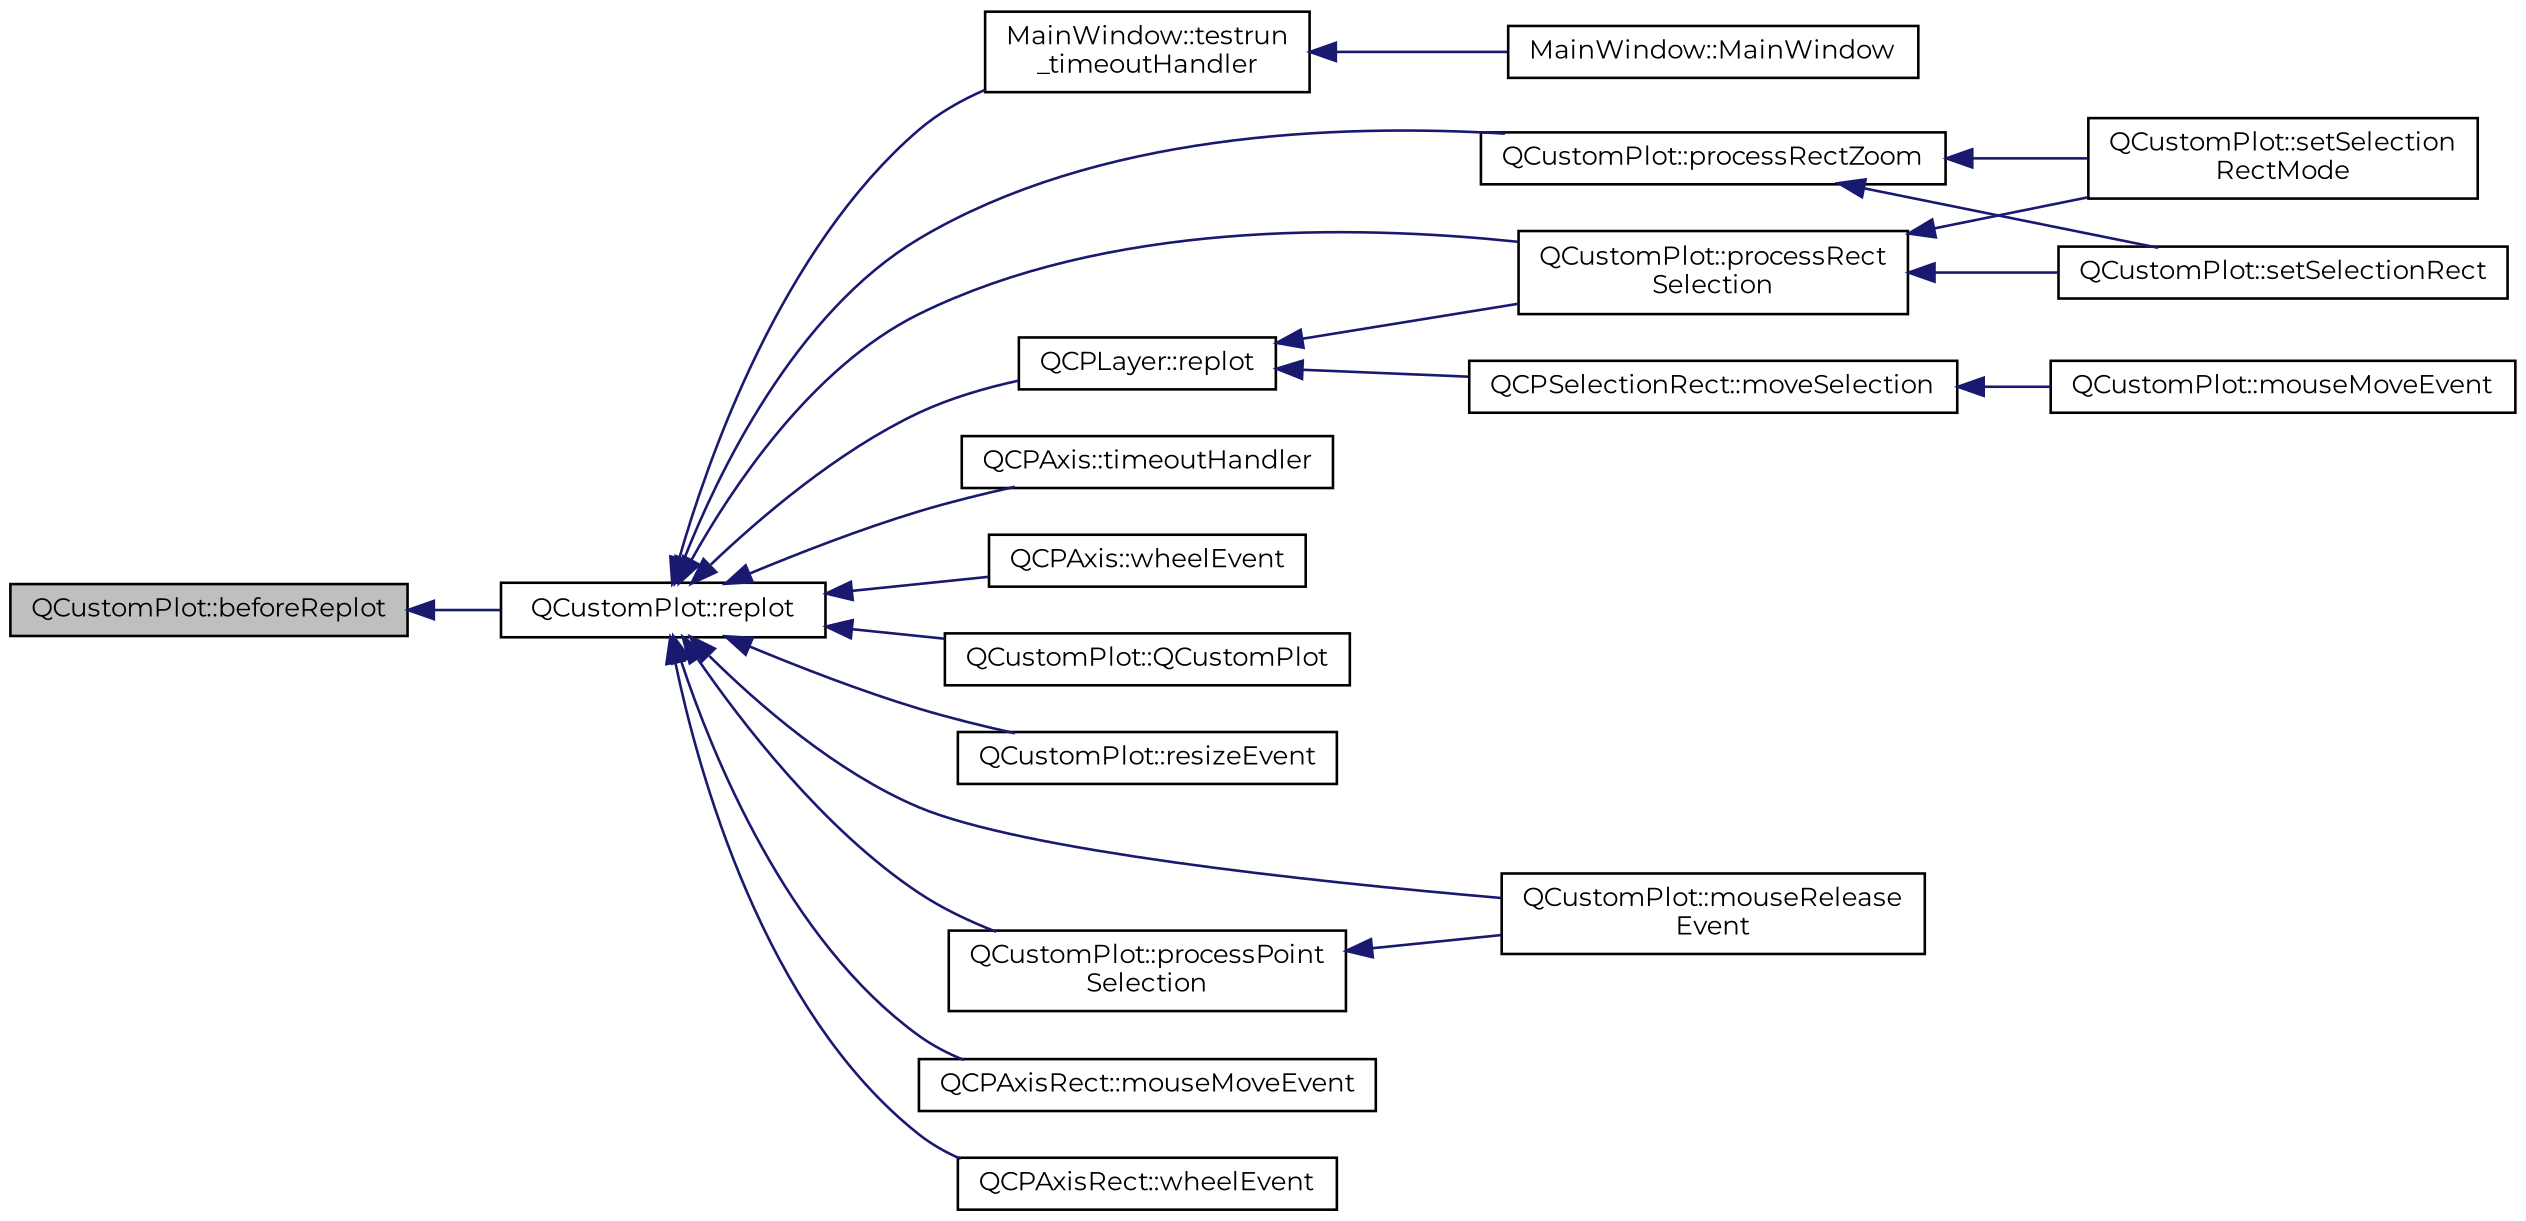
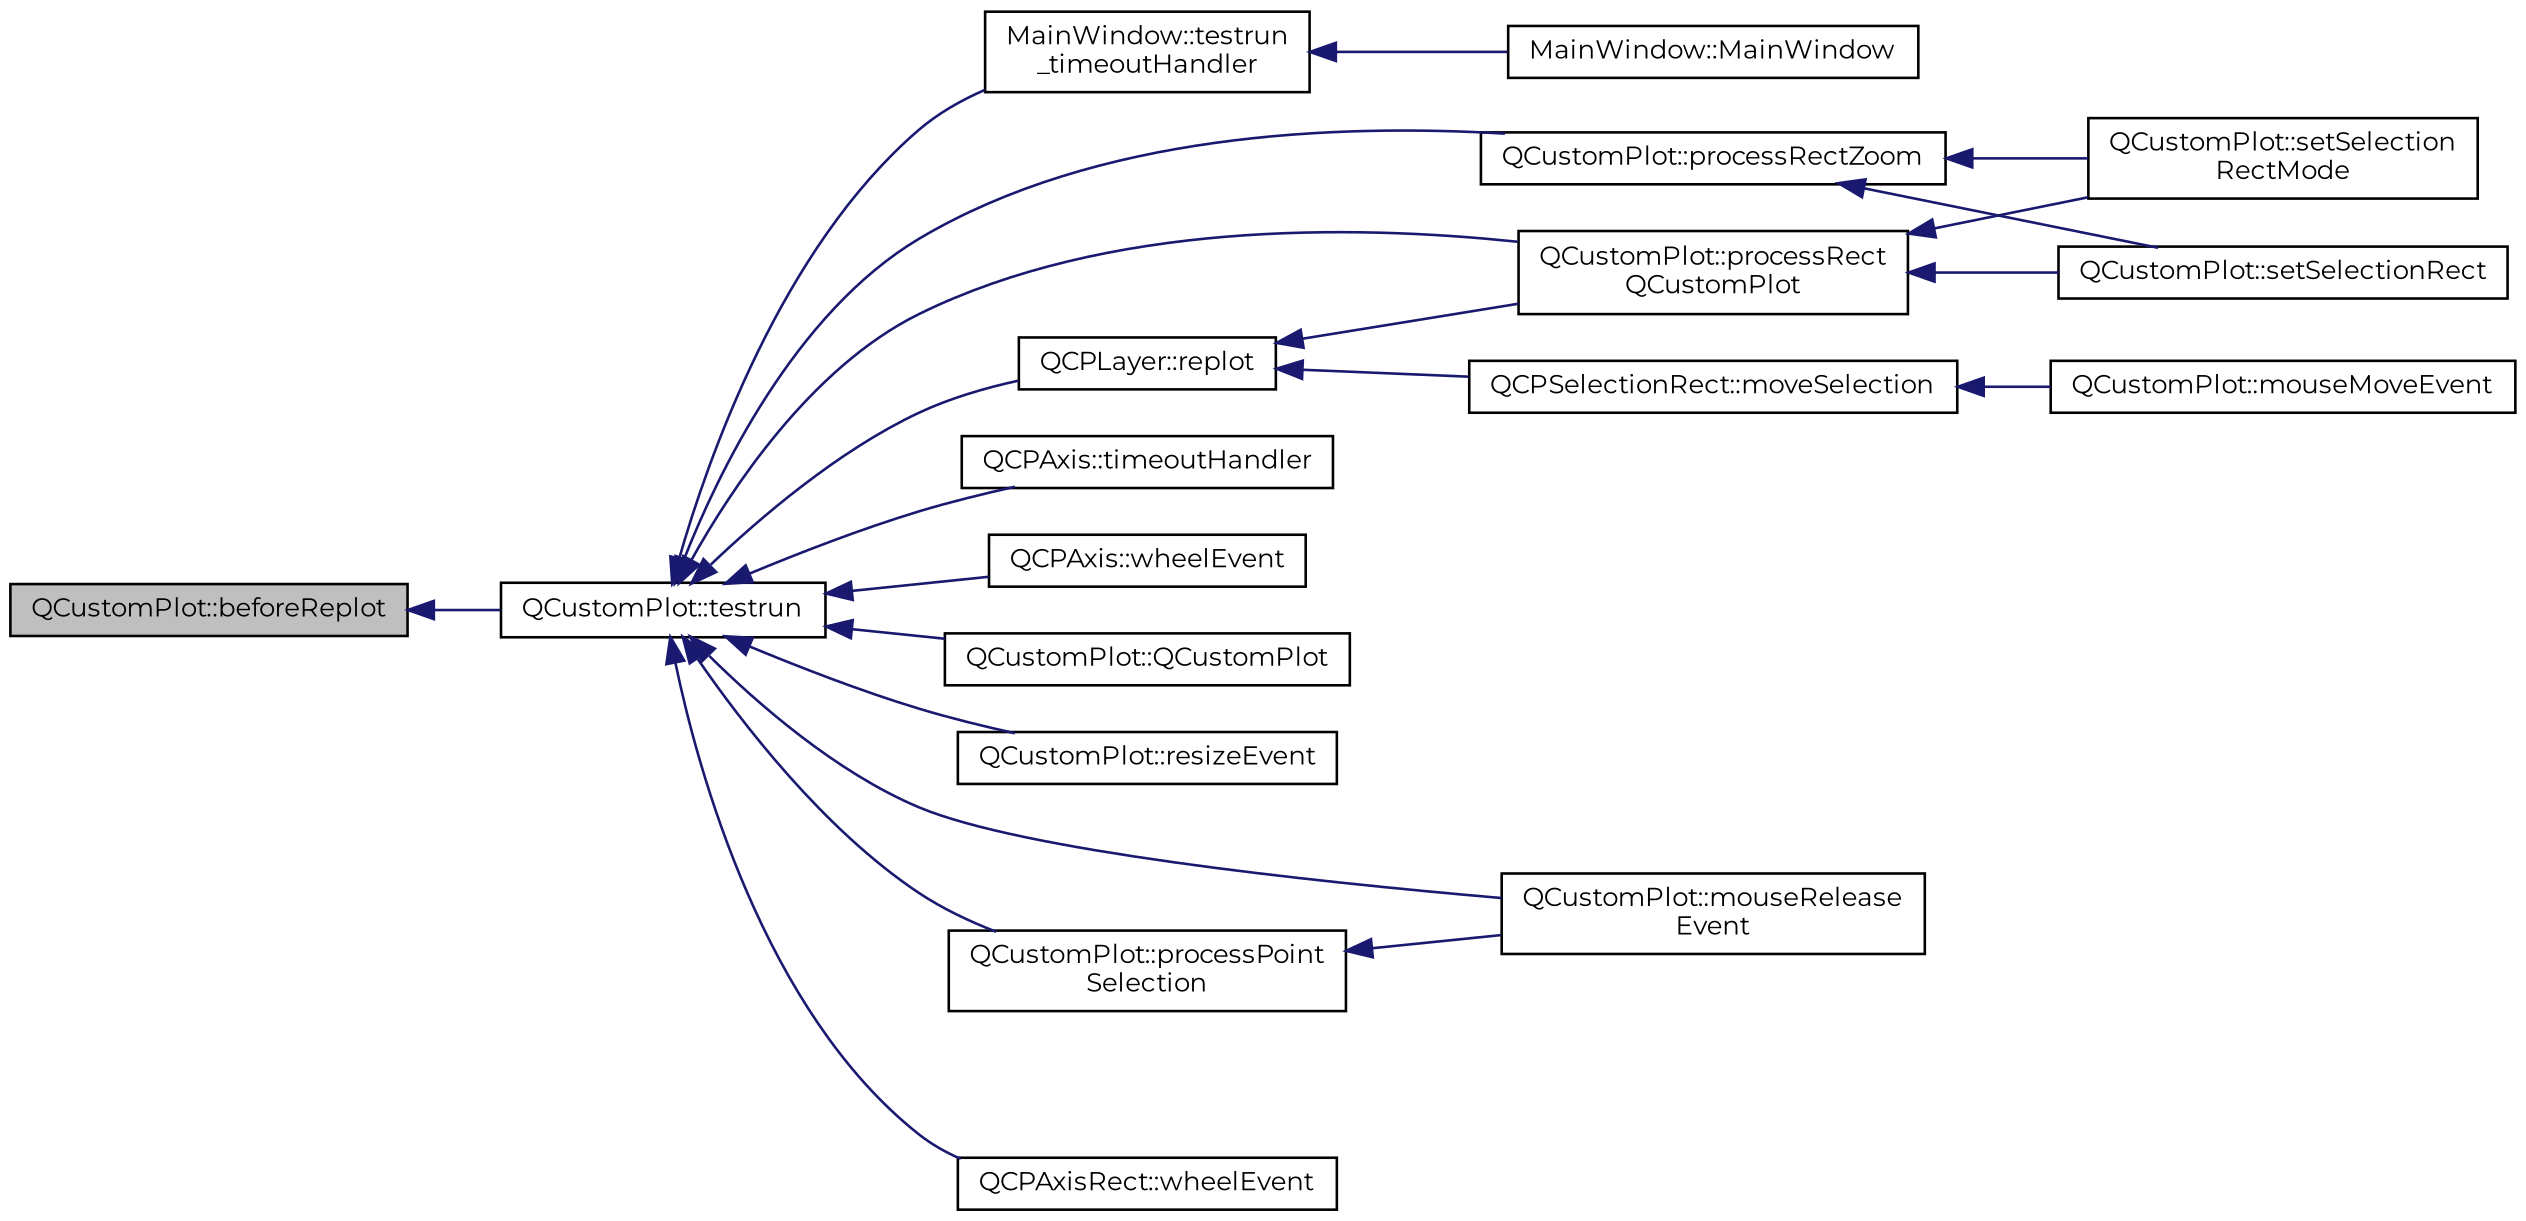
(1713, 273) -> (1713, 273)
(663, 610) -> (663, 610)
(1147, 1085) -> none
